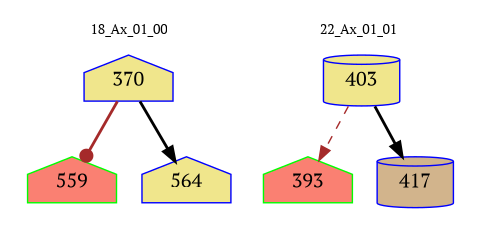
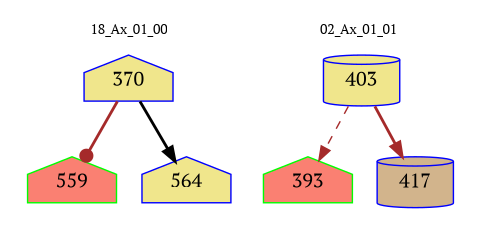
(359, 30) -> (359, 30)
(385, 125) -> (385, 125)
